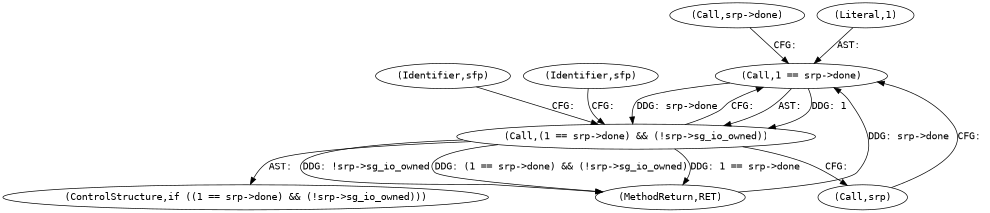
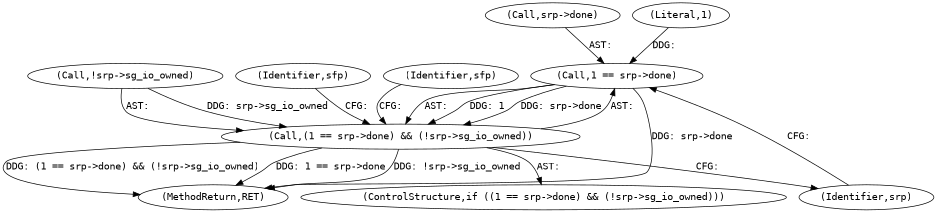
(788, 46) -> (604, 46)
(852, 46) -> (667, 46)
none -> (125, 76)
(746, 106) -> (625, 106)
(844, 178) -> (504, 182)
(863, 197) -> (866, 197)
